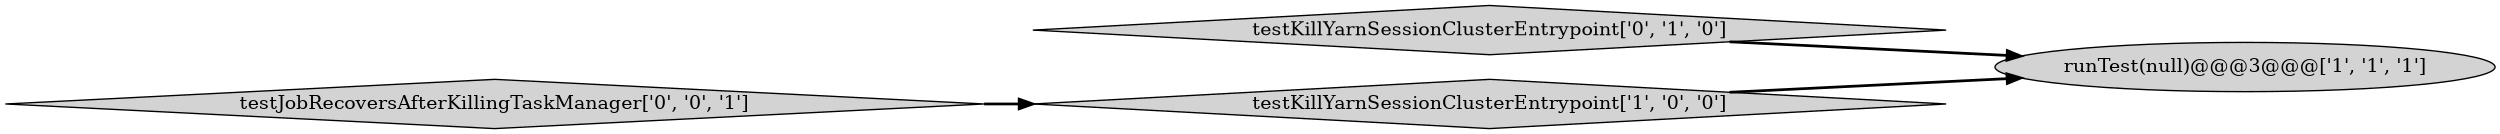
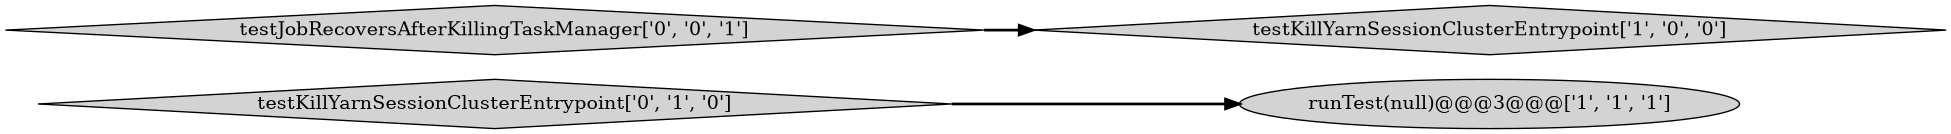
(1868, 85) -> none
